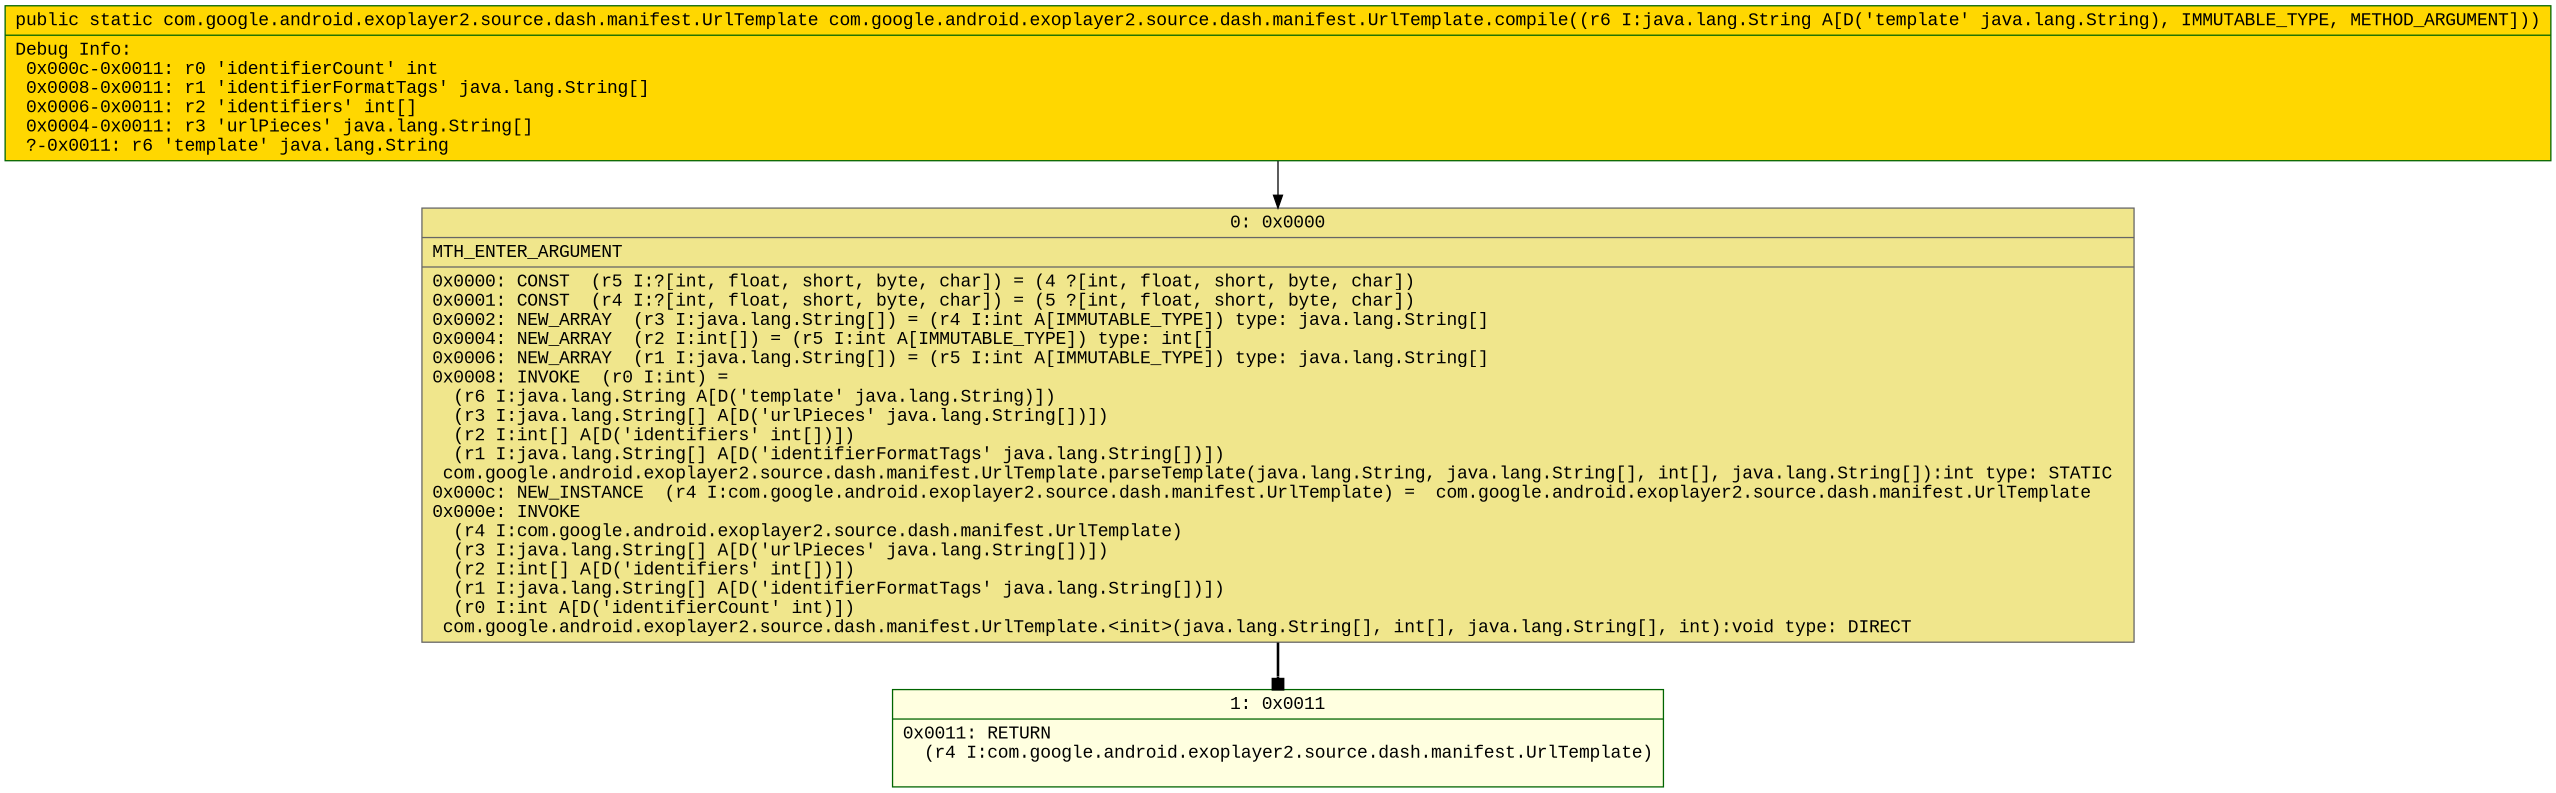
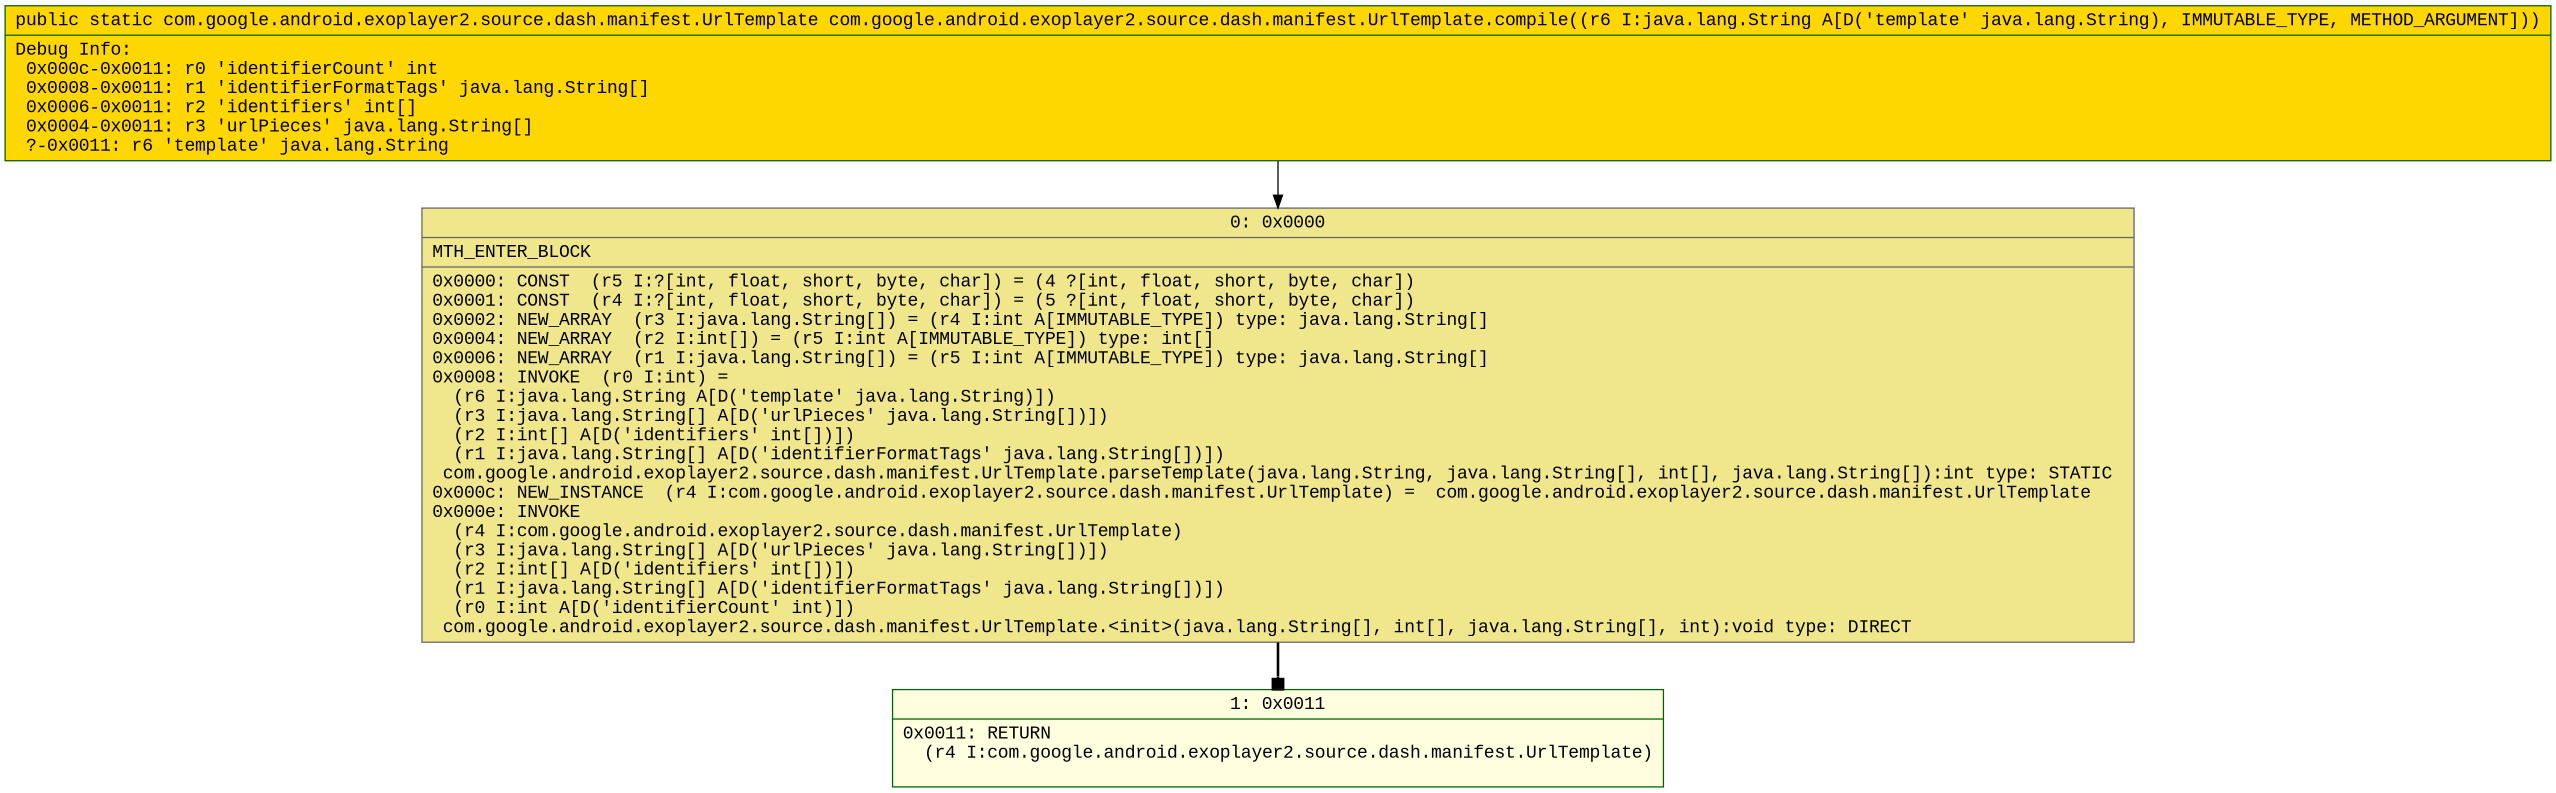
(528, 252) -> (512, 252)
